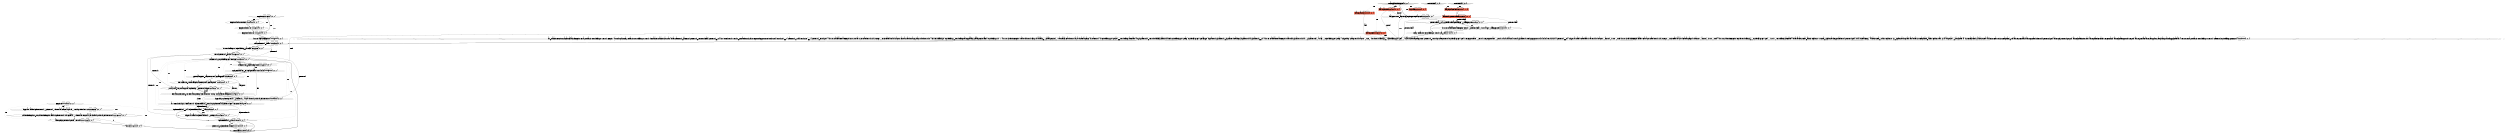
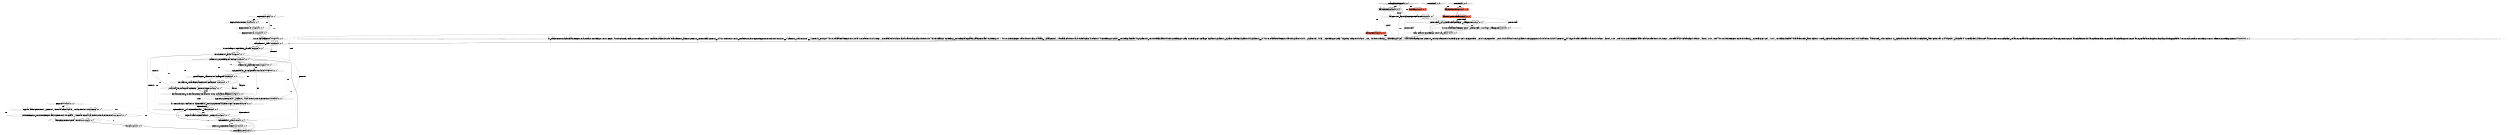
(1390, 10) -> (1390, 10)
(1364, 13) -> none
